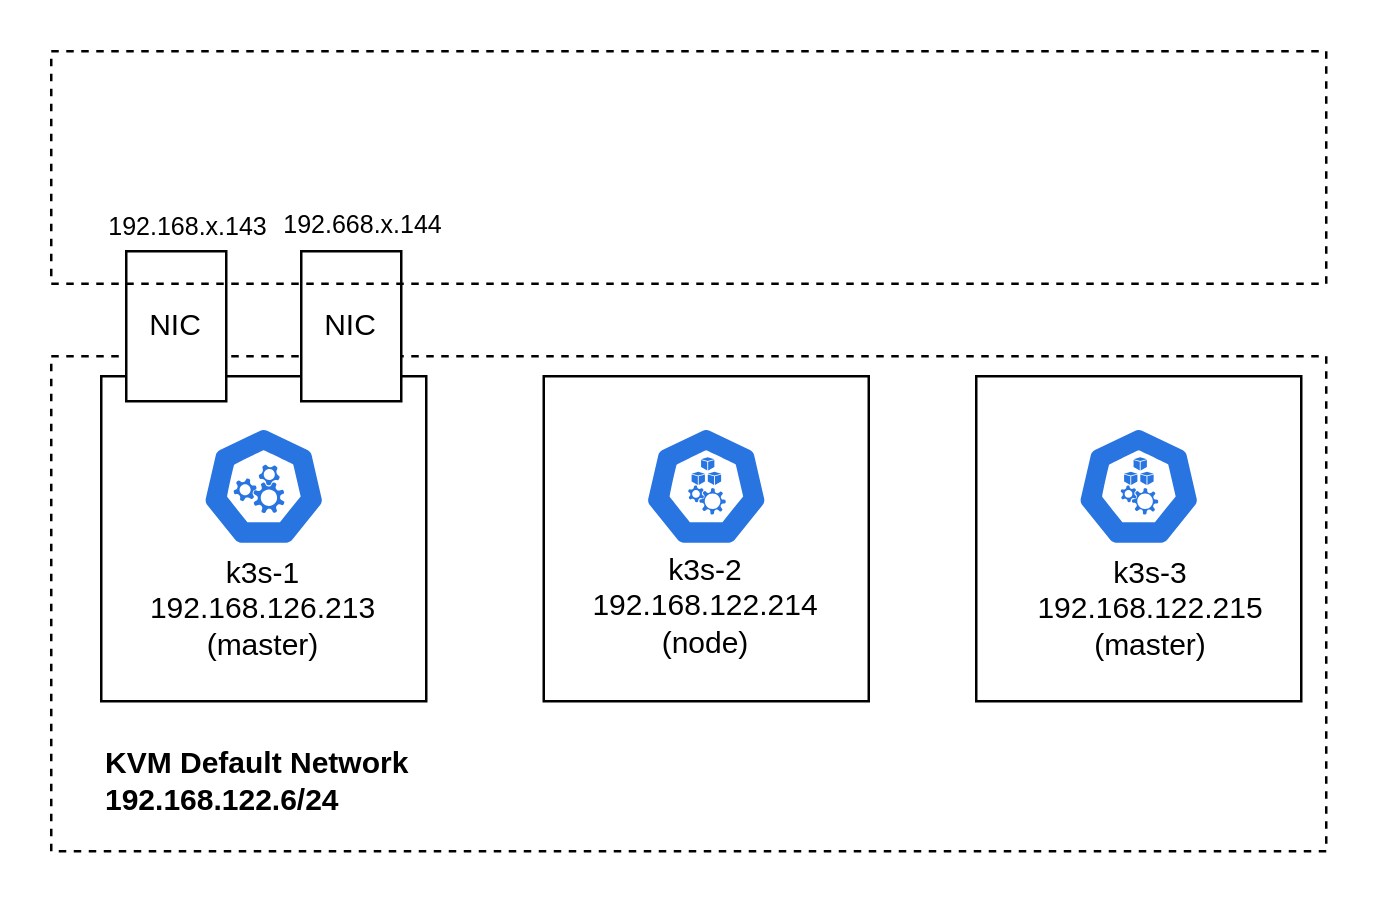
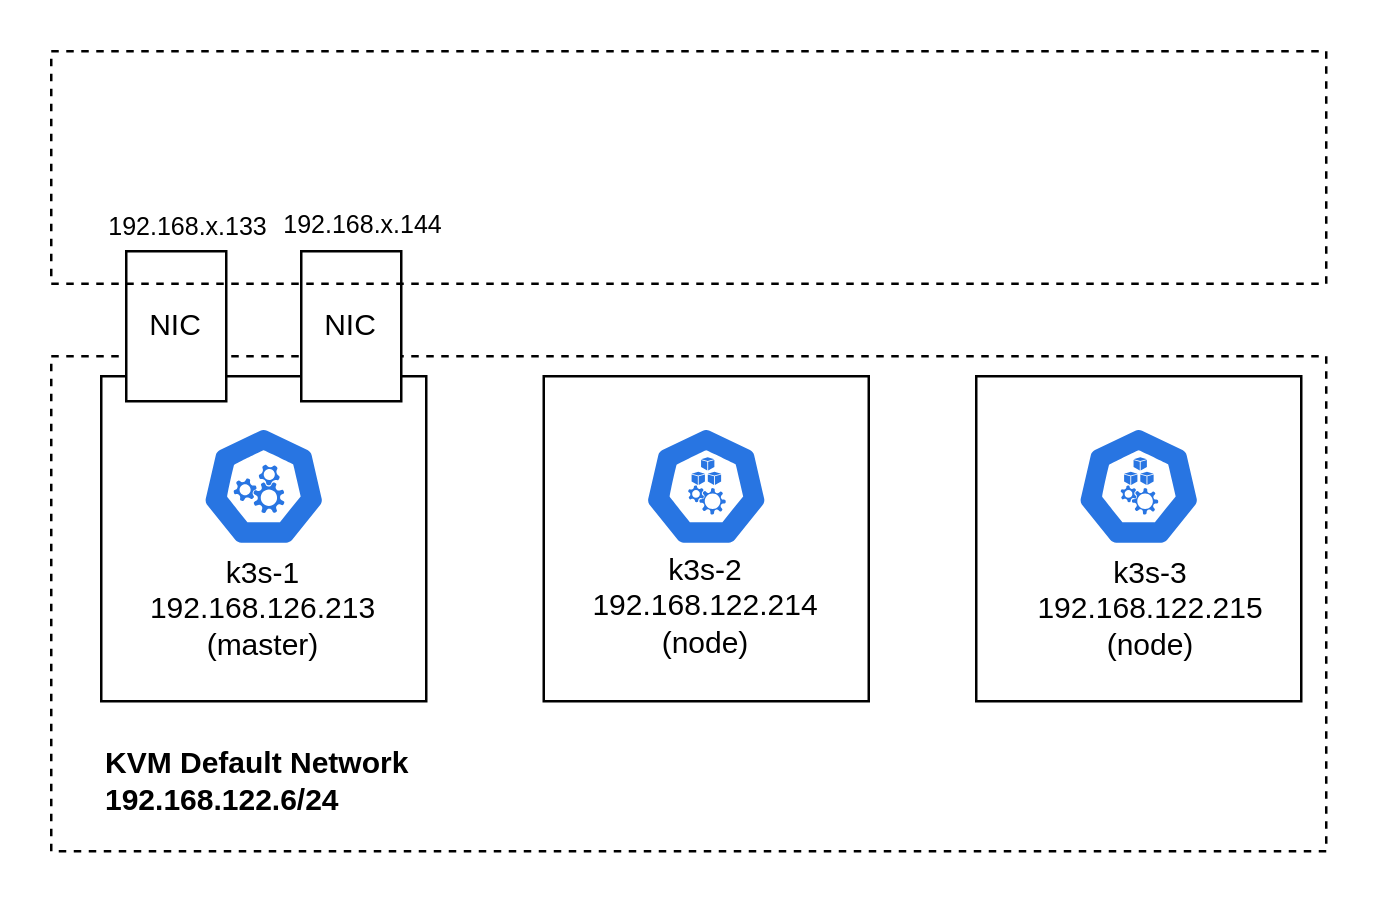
(189, 226) -> (189, 226)
(364, 239) -> (364, 239)
(1151, 609) -> (1151, 609)
